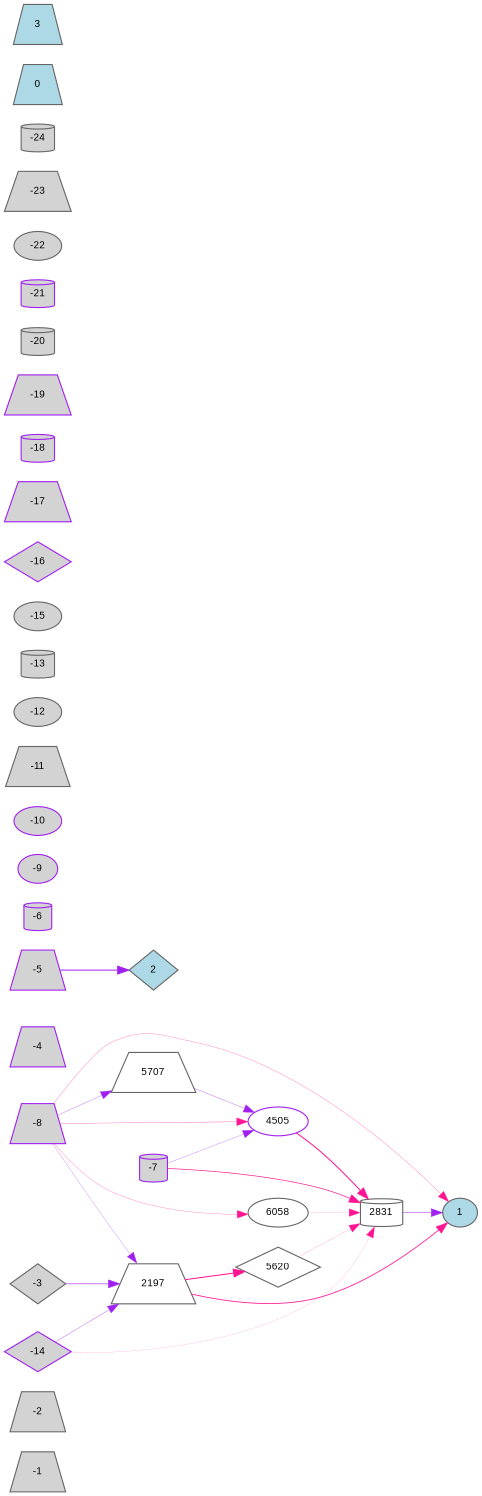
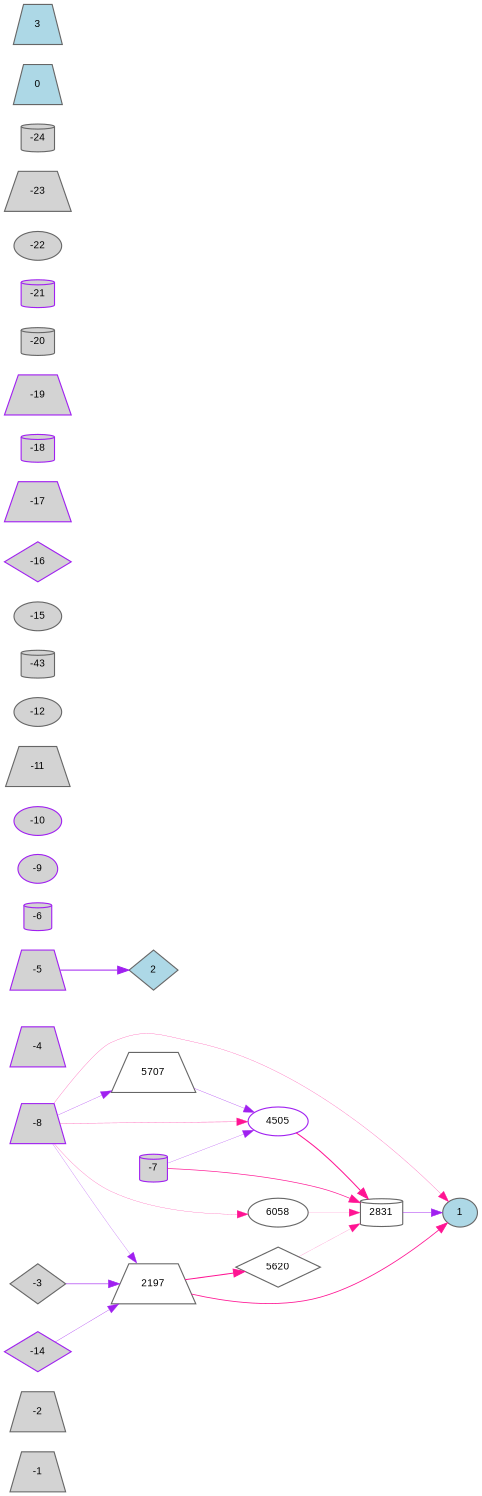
(38, 664) -> (38, 664)
(237, 1333) -> none
